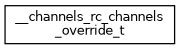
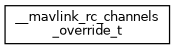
(90, 25) -> (87, 25)
